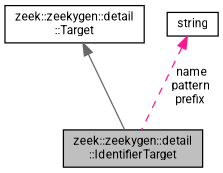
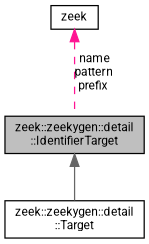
(193, 24) -> (75, 17)
(107, 92) -> (75, 183)
